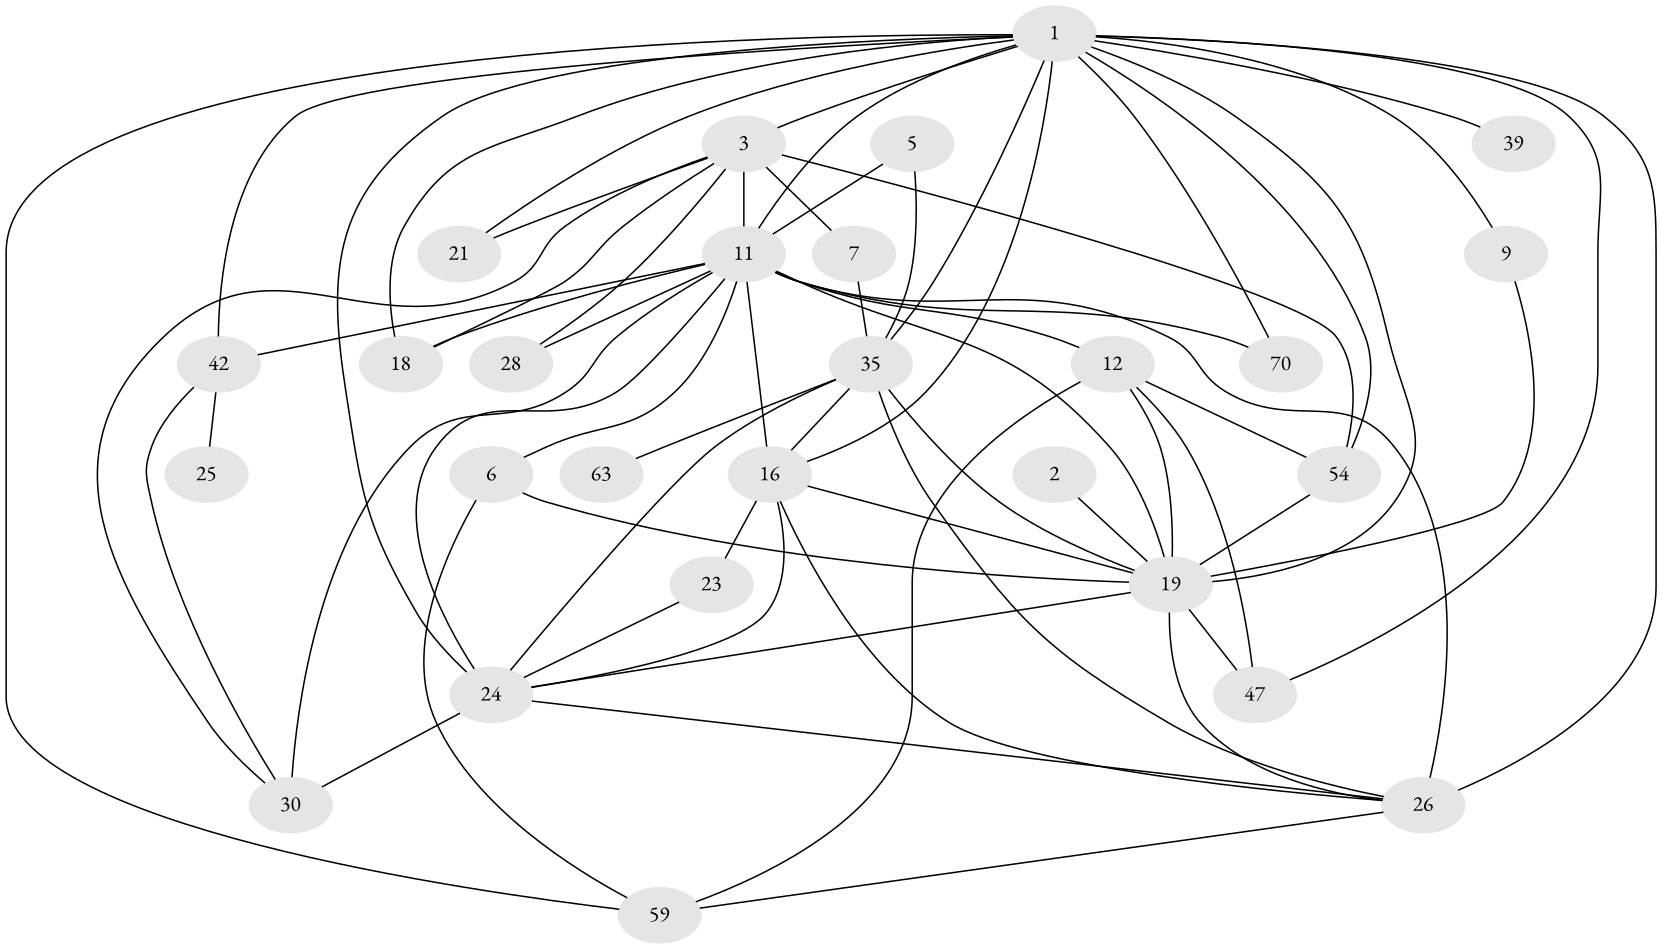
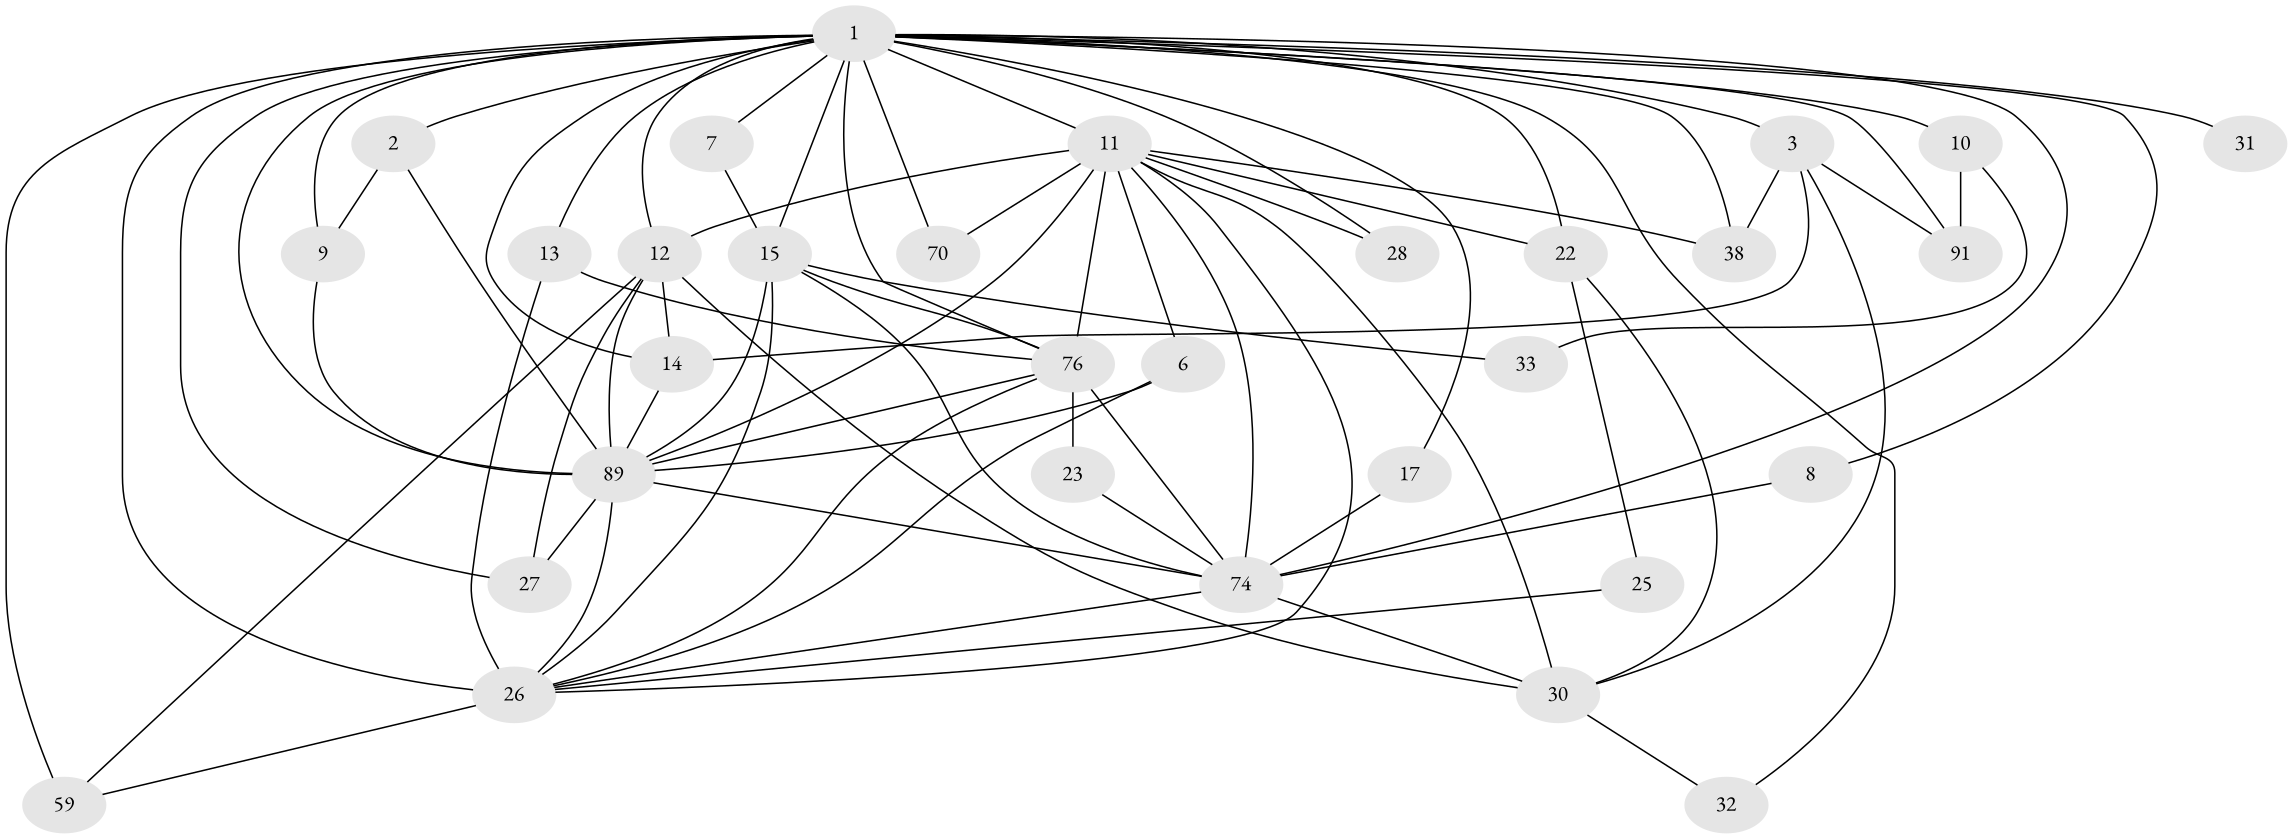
none -> (618, 76)
none -> (663, 108)
(912, 144) -> none
(1514, 144) -> (2245, 144)
none -> (1961, 144)
none -> (358, 199)
(744, 199) -> none
(799, 199) -> (783, 89)
(459, 254) -> (1961, 254)
none -> (549, 254)
(641, 265) -> (1144, 108)
(219, 364) -> (1566, 254)
(401, 364) -> (1734, 254)
(871, 364) -> (770, 254)
(602, 474) -> (1526, 364)
(770, 474) -> (1073, 364)
(1339, 474) -> (672, 364)
none -> (1410, 474)
none -> (1811, 474)
none -> (1061, 562)
(1171, 585) -> (614, 474)
none -> (1078, 640)
(491, 695) -> (1241, 585)
(1255, 695) -> (530, 585)
(443, 735) -> (866, 563)
none -> (1726, 805)
